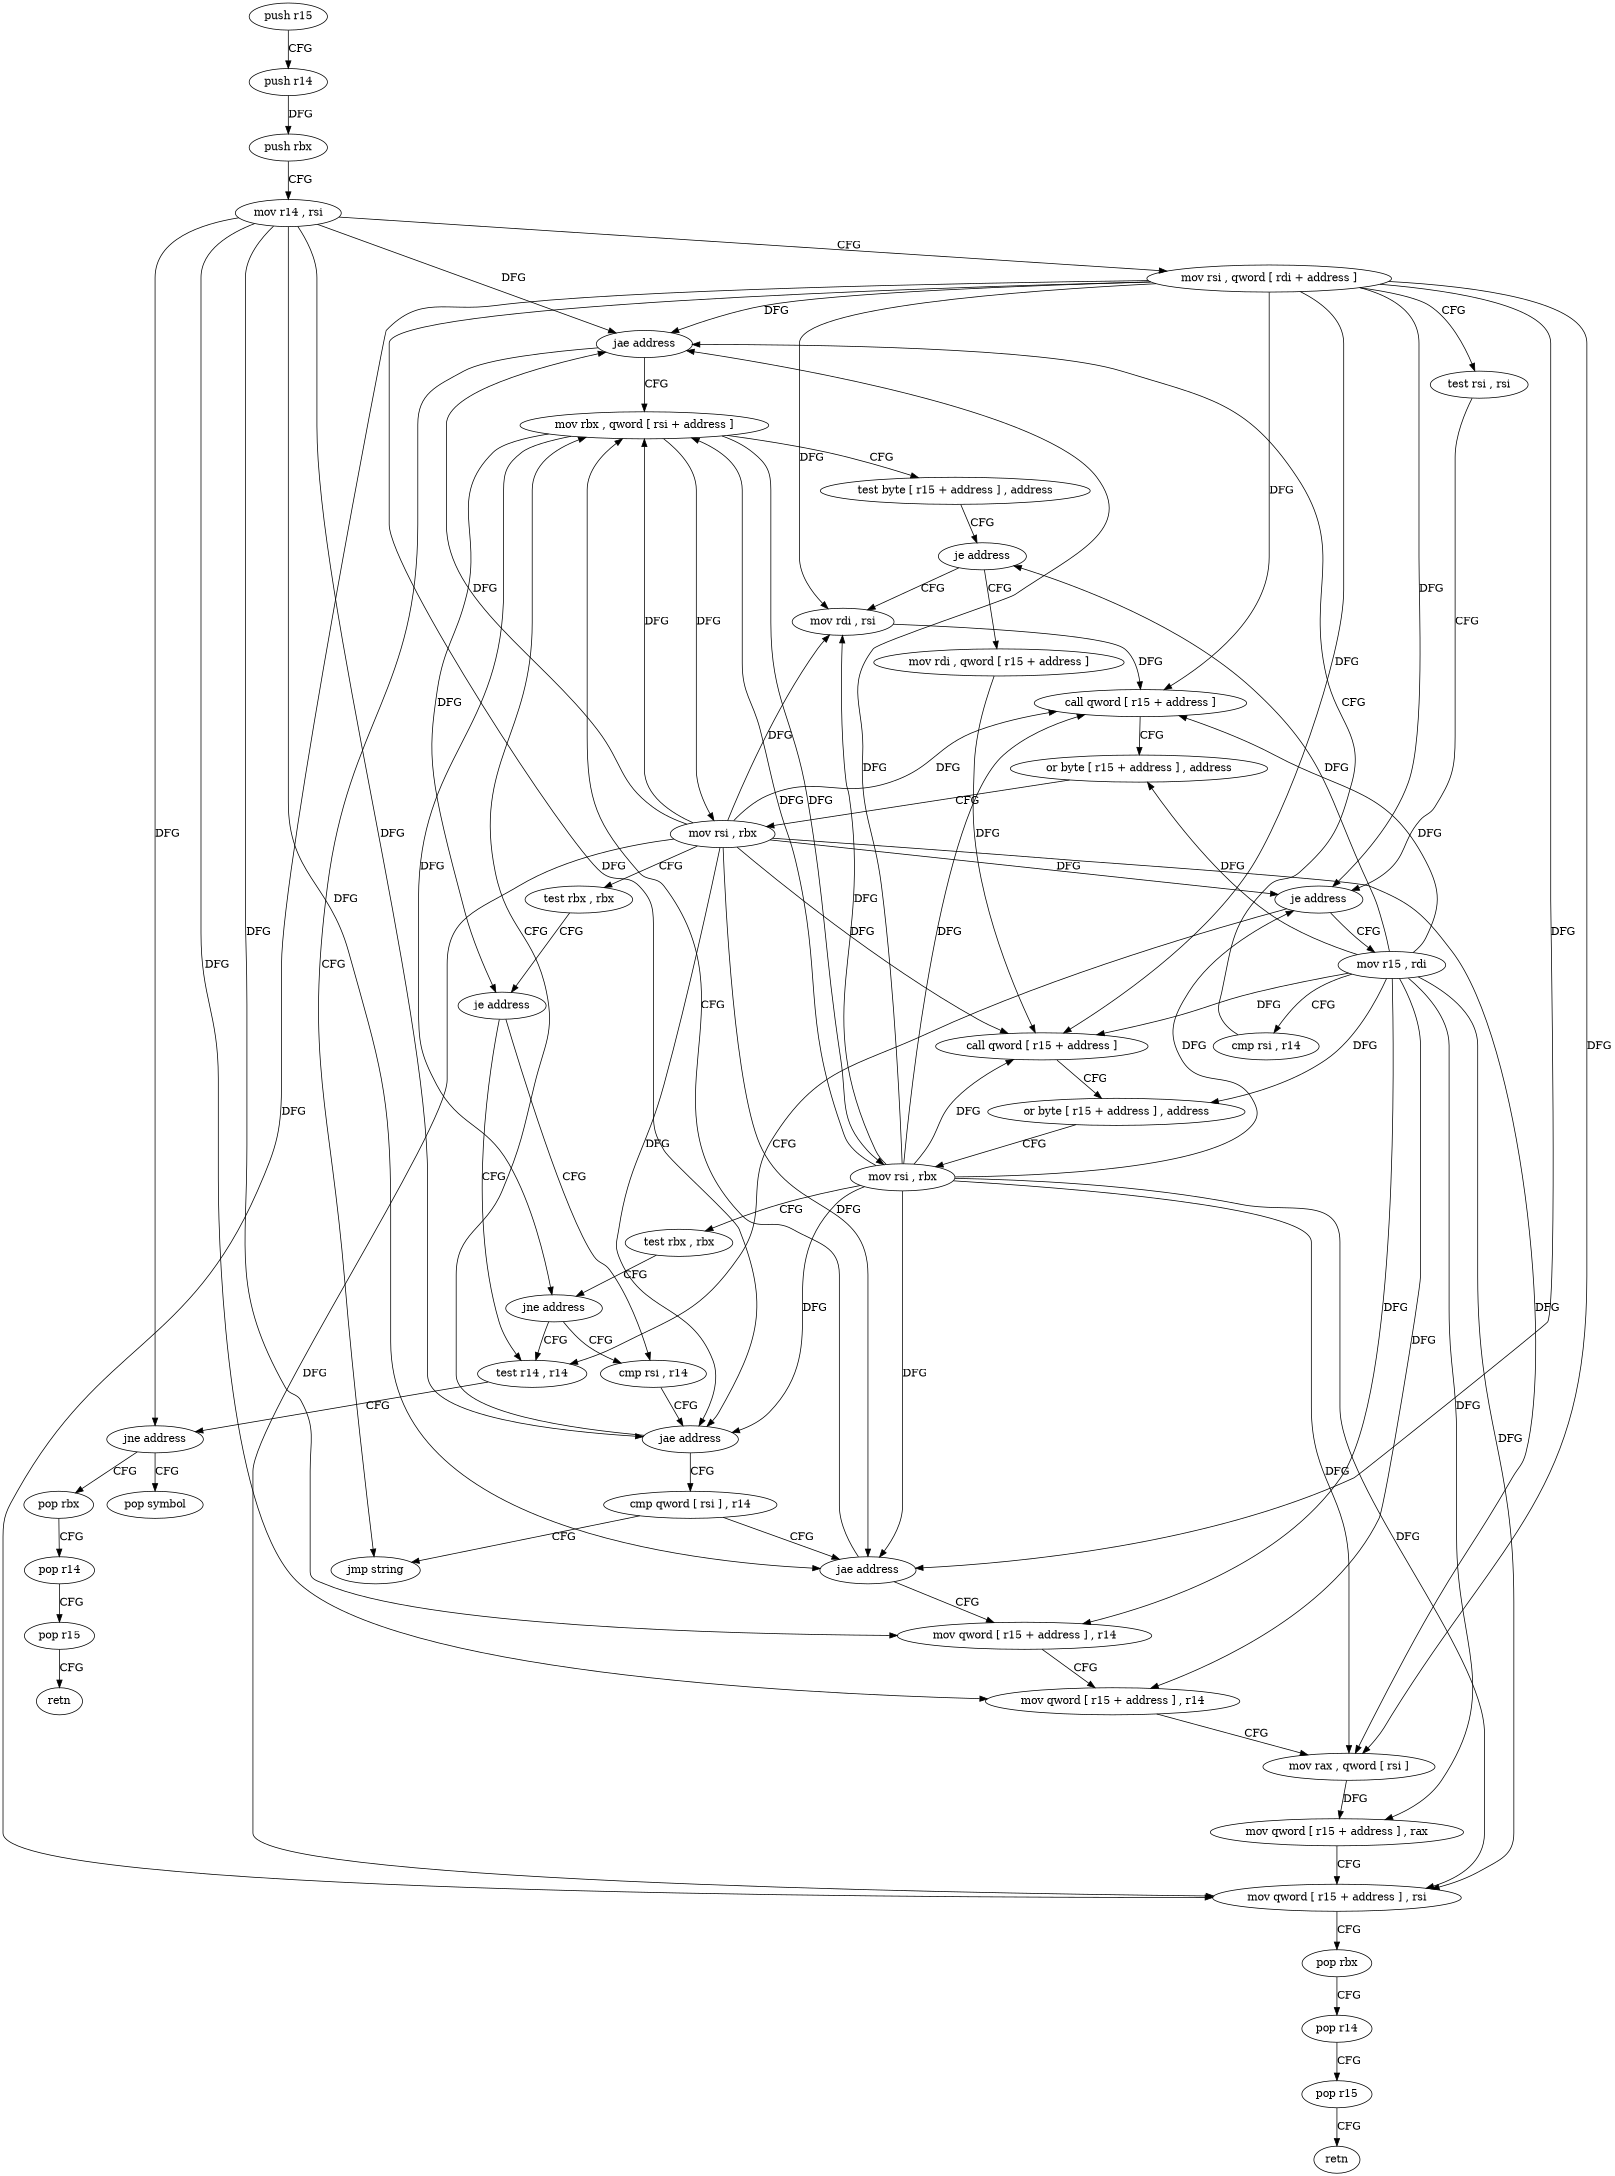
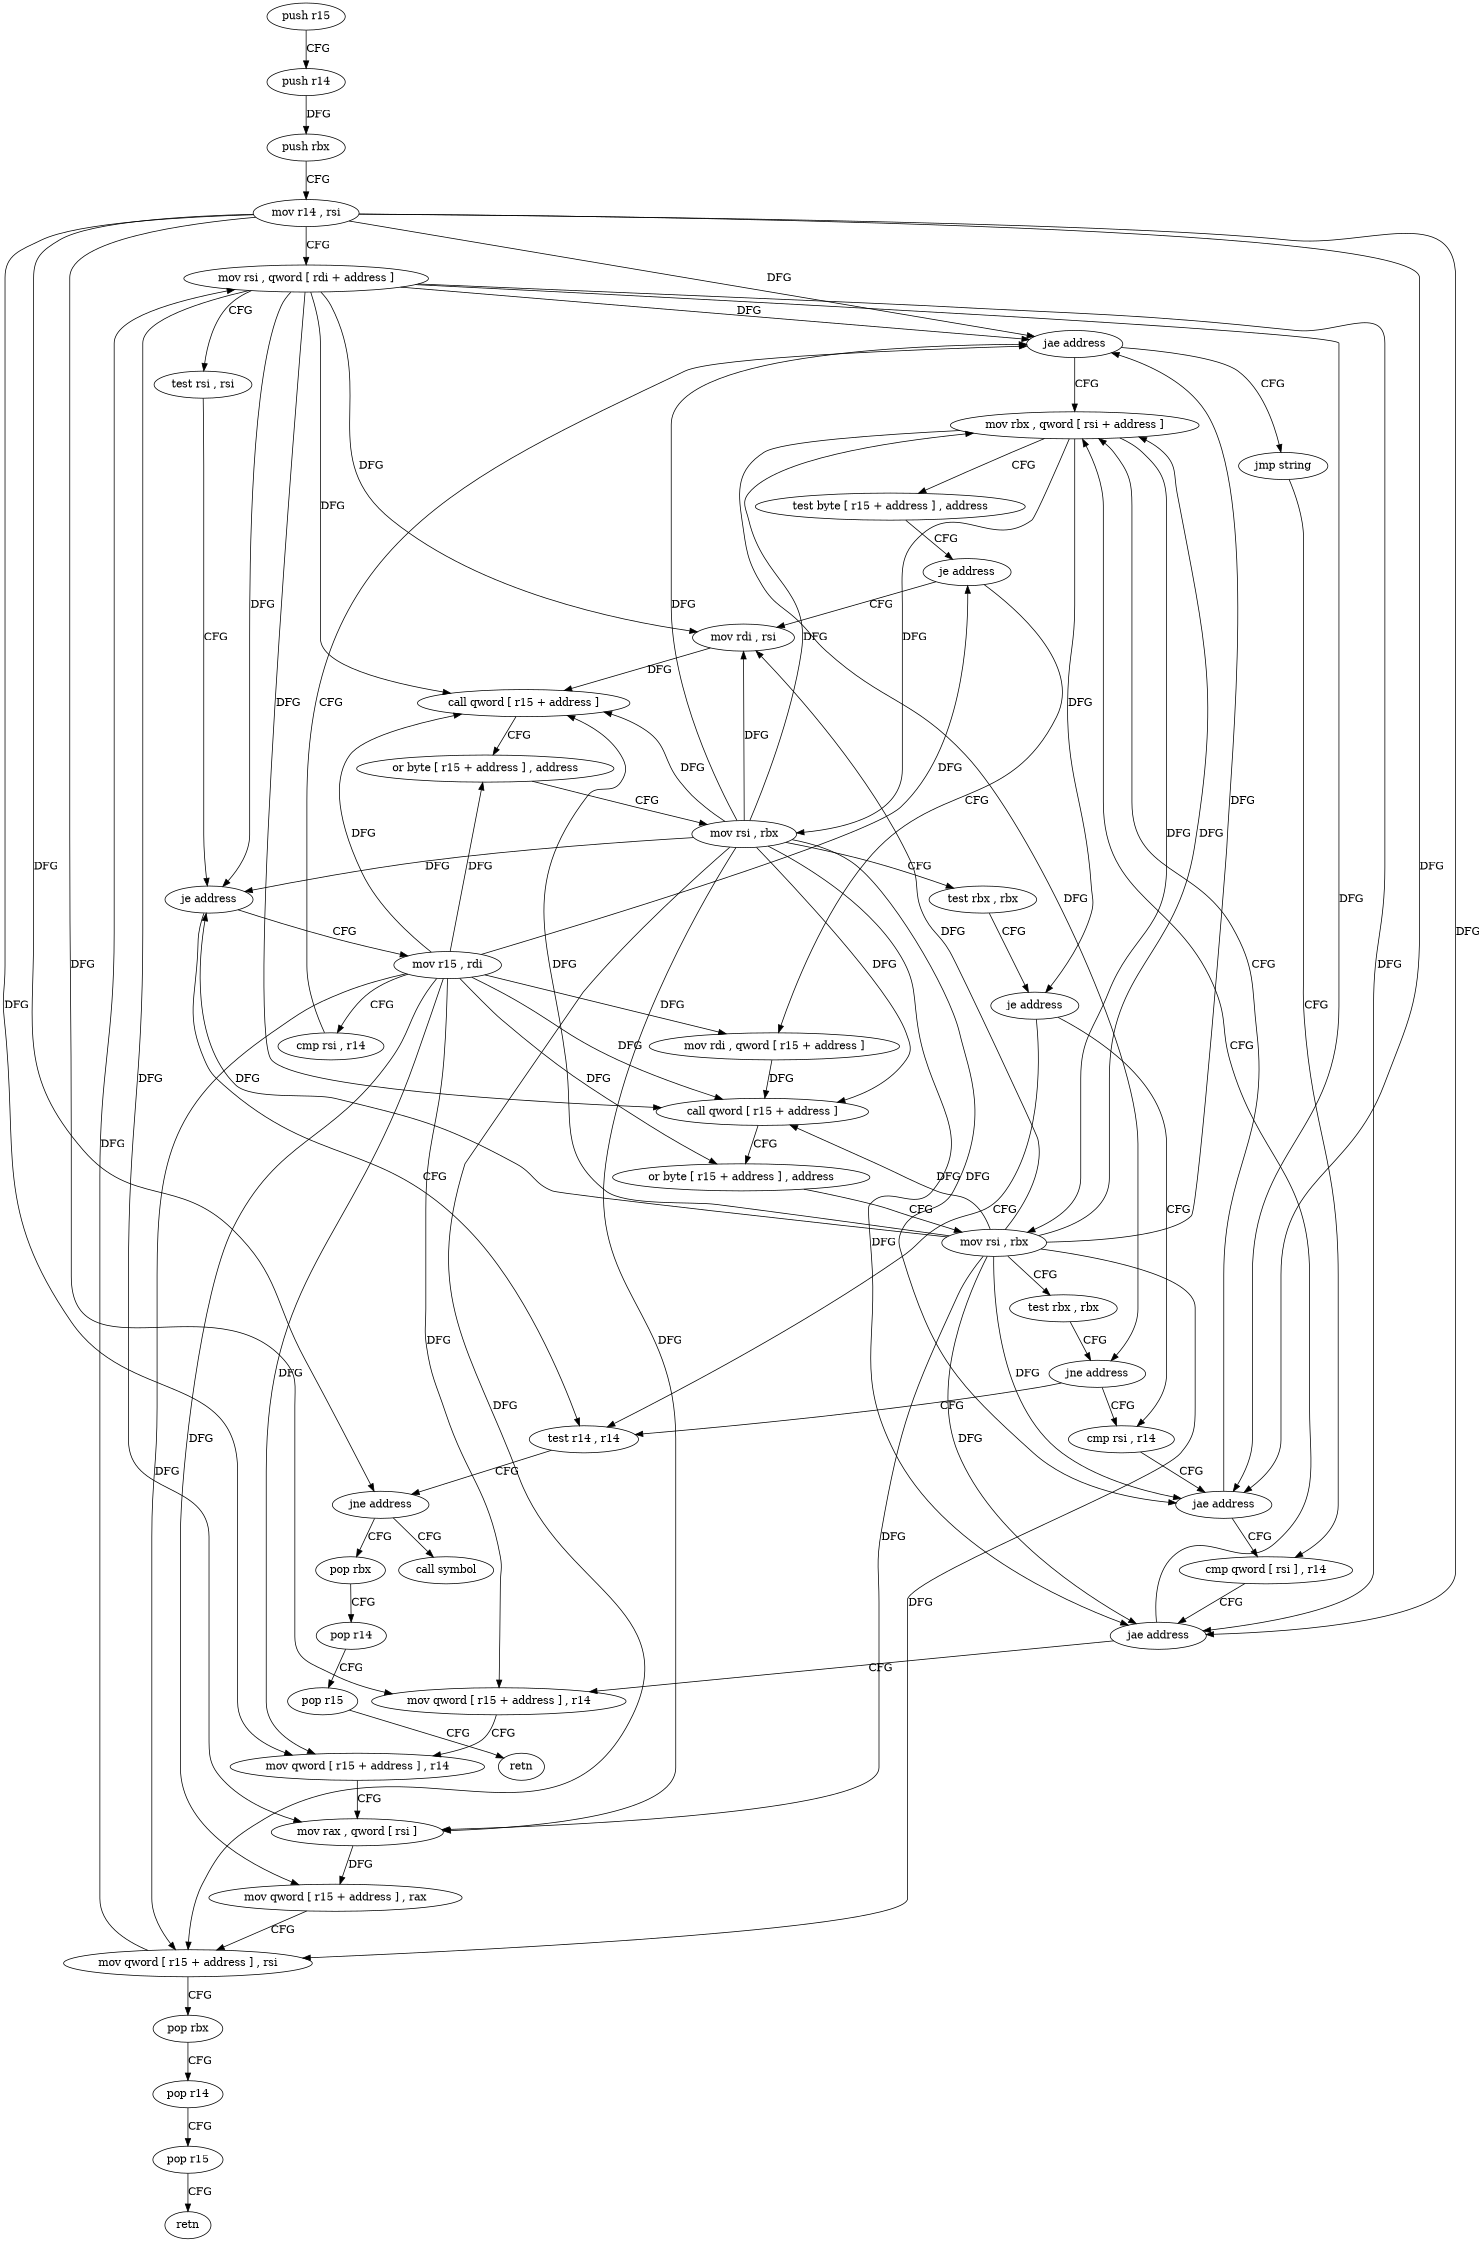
none -> (602, 1003)
(175, 1314) -> (103, 1093)
(155, 1505) -> (446, 1570)
(529, 1538) -> (1305, 1024)
